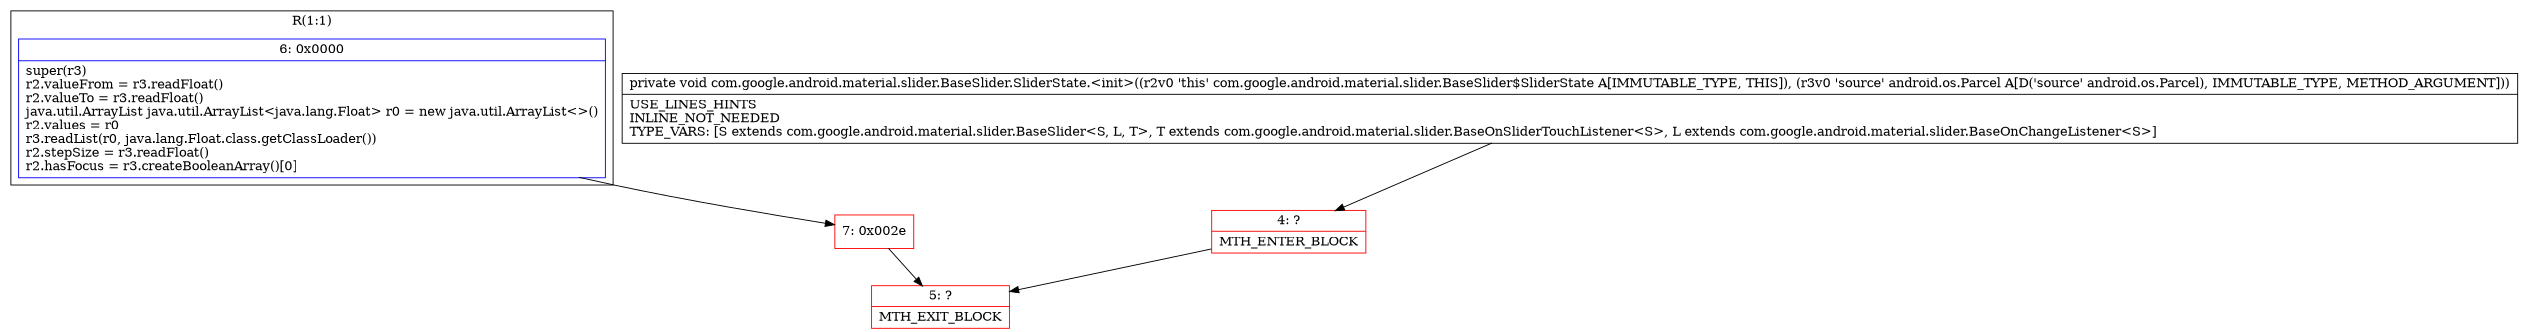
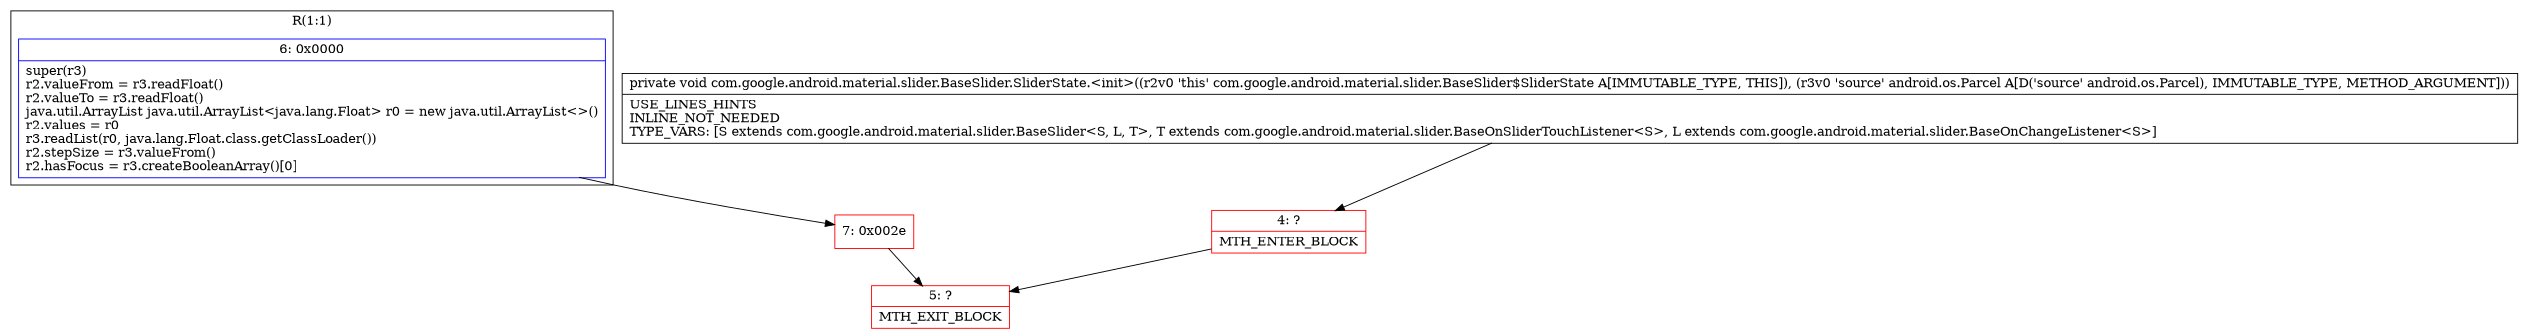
(117, 153) -> (121, 153)
